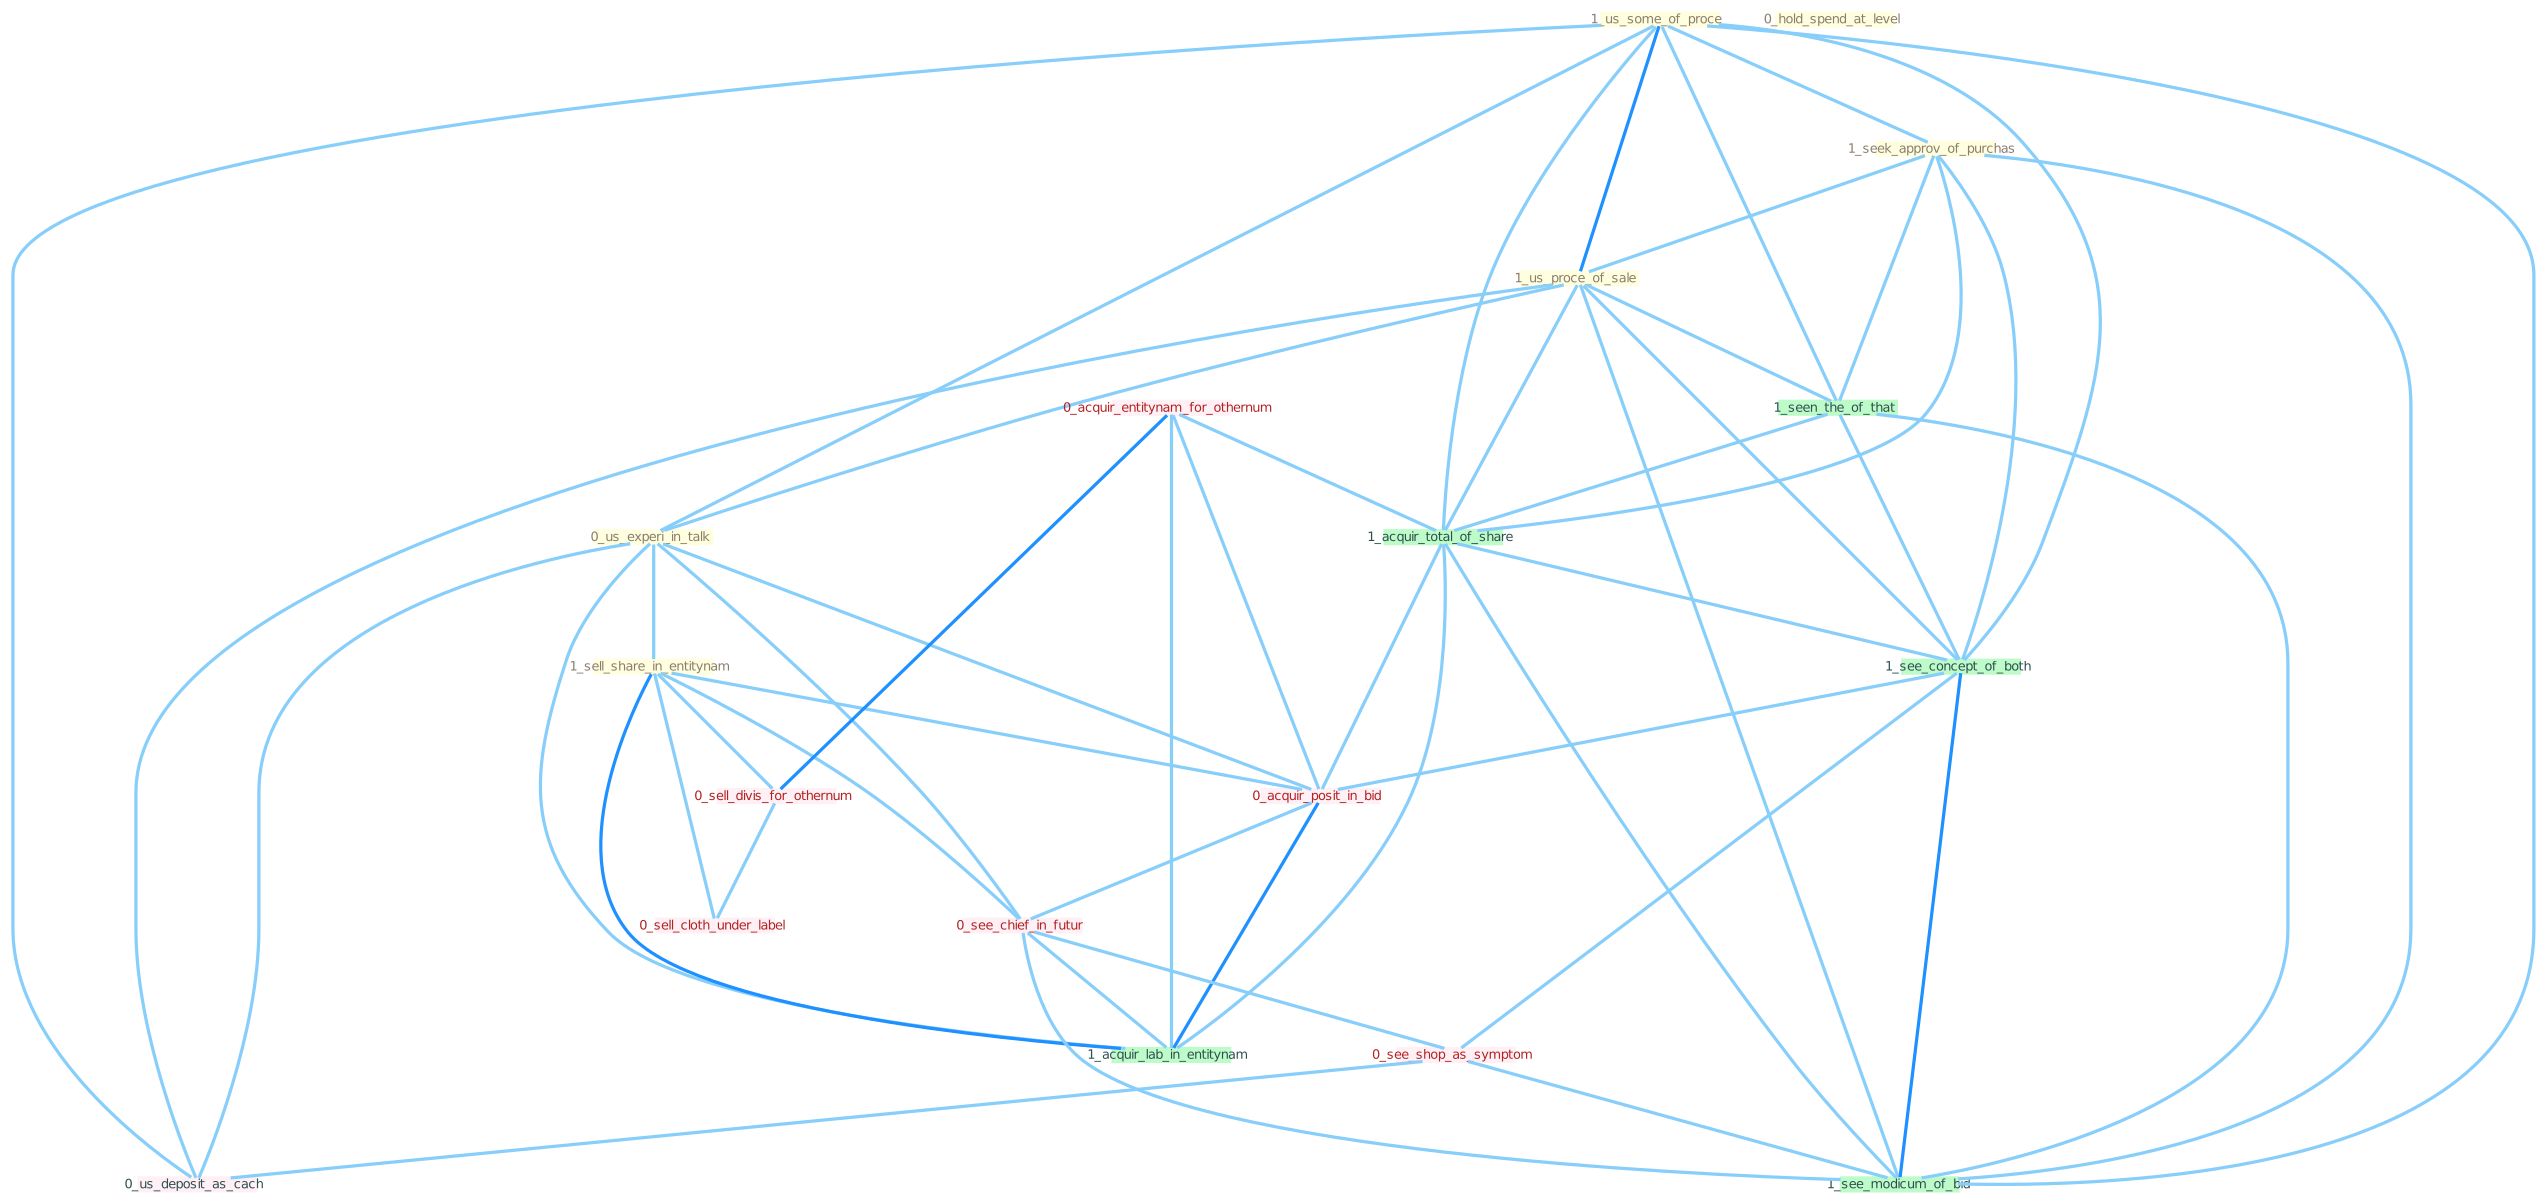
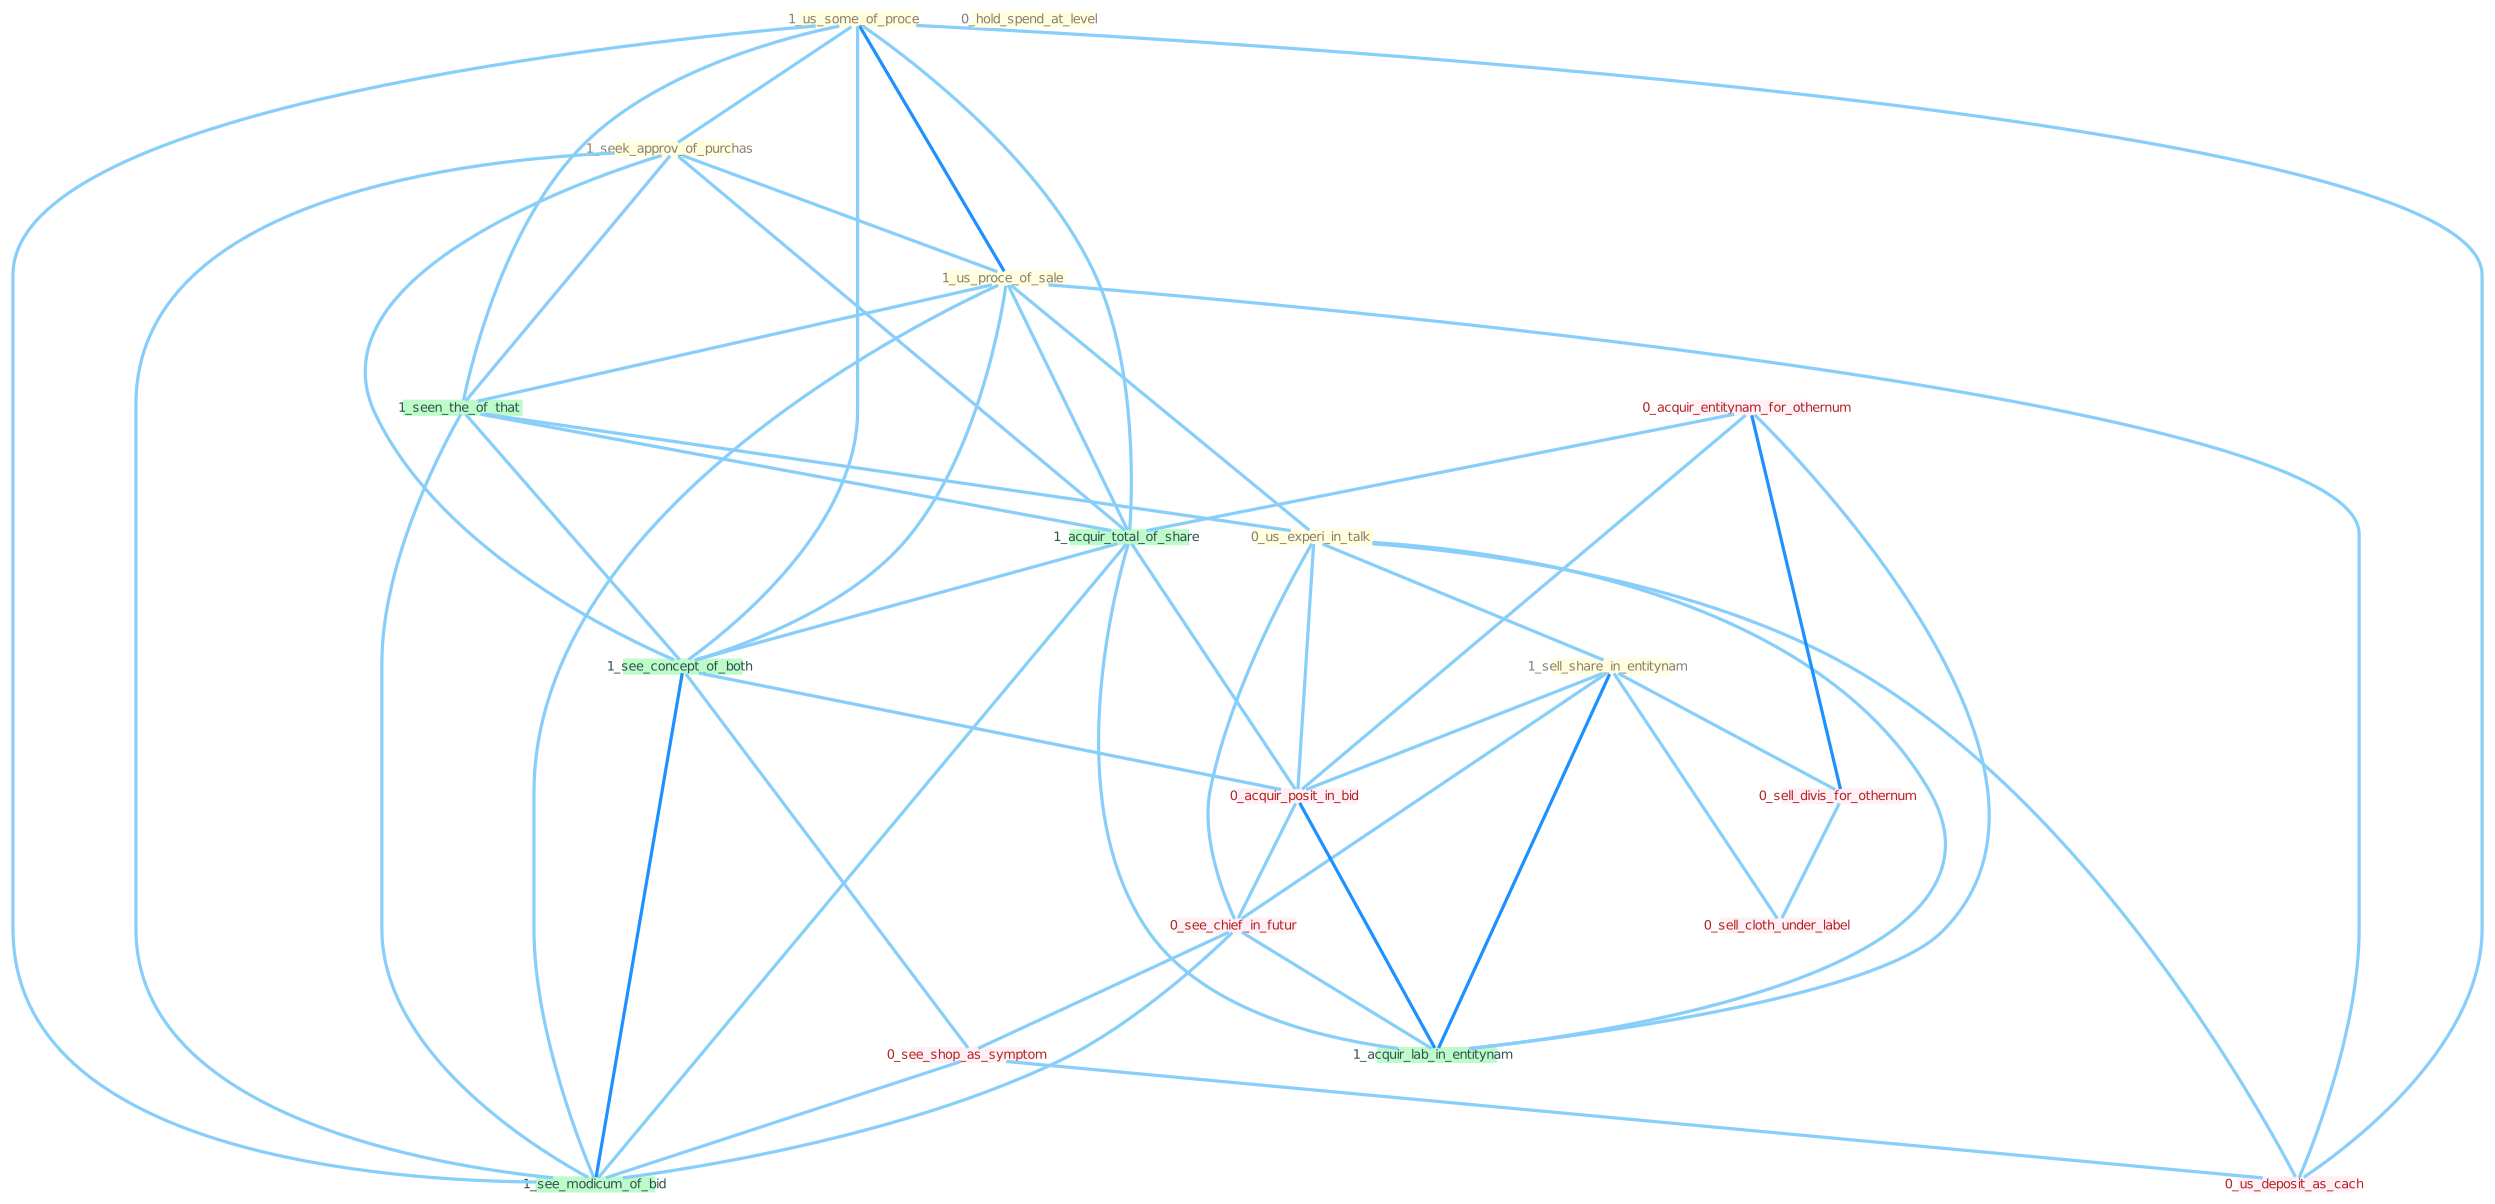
(1157, 278) -> (969, 484)
(197, 1184) -> (2298, 1184)
